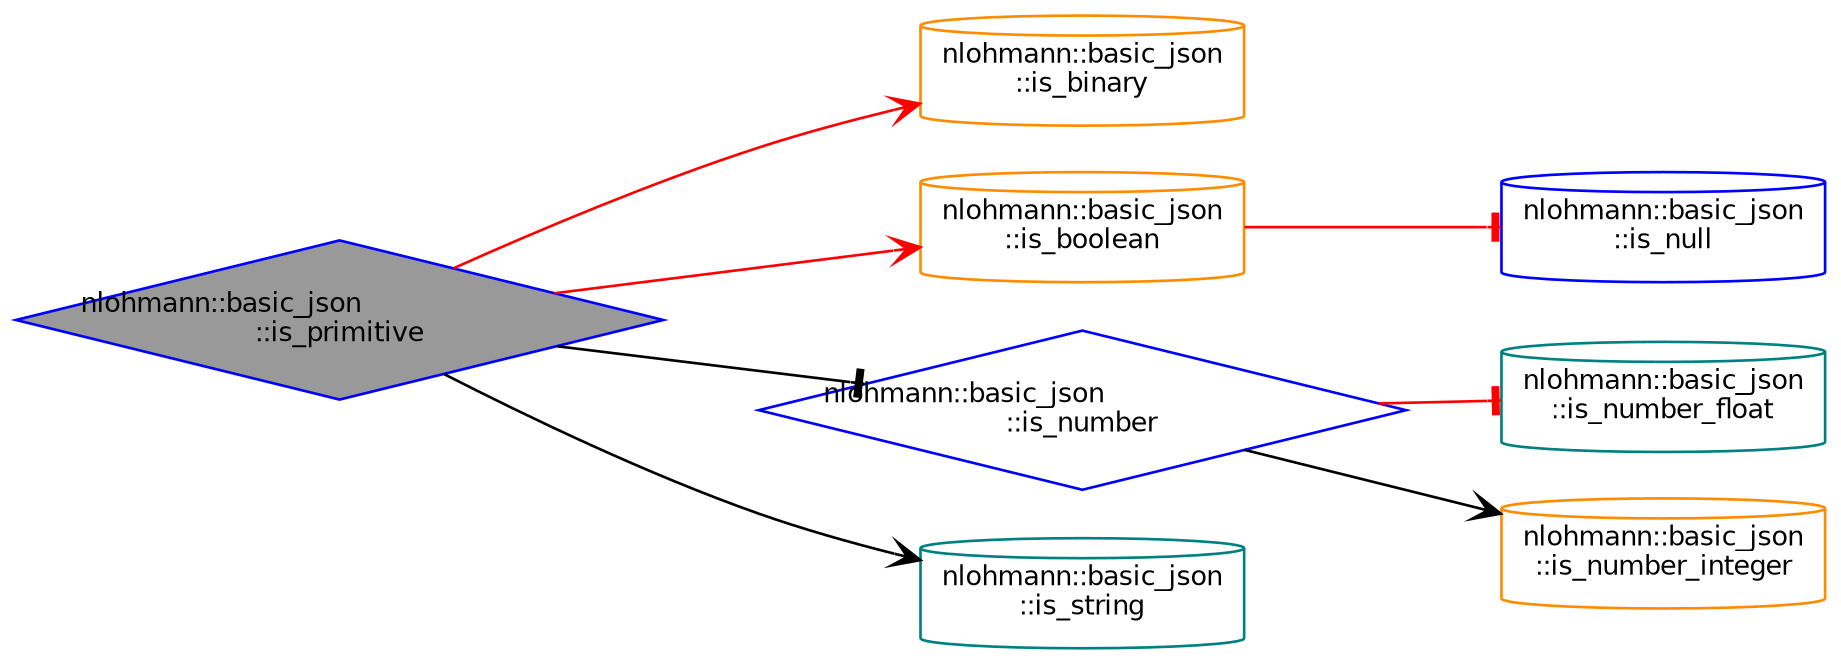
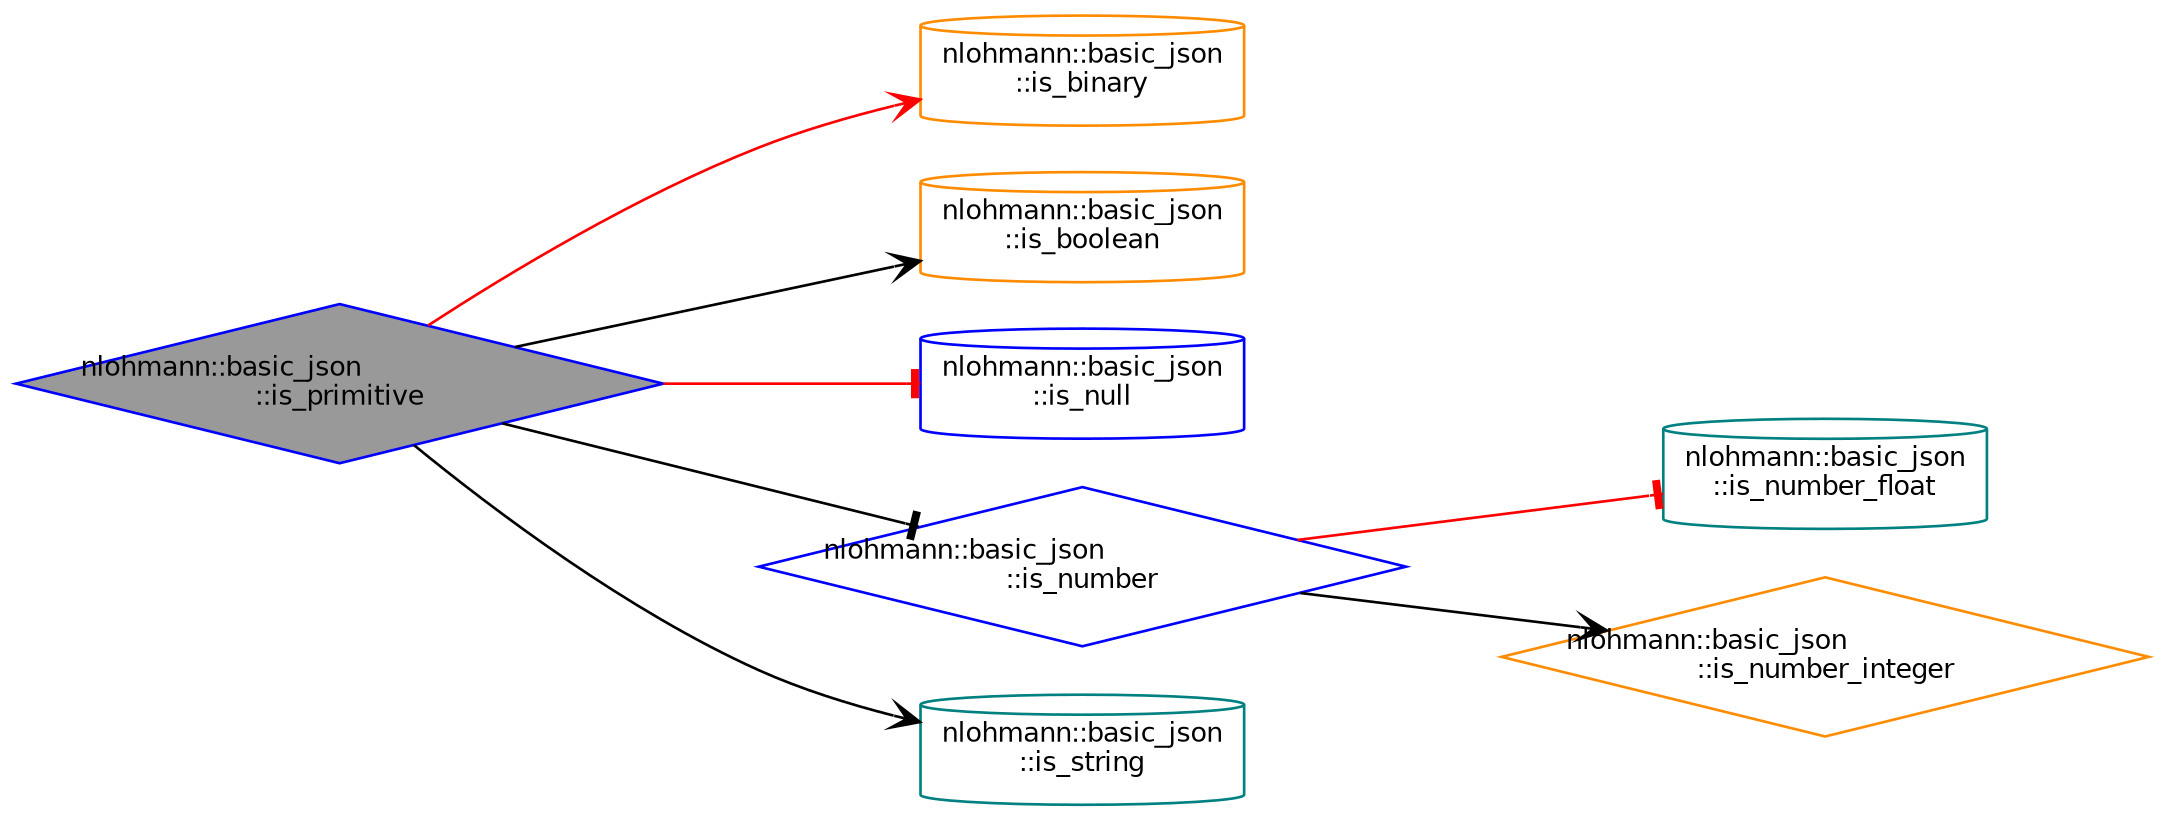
(1366, 227) -> (785, 384)
(724, 272) -> (705, 307)
(1663, 553) -> (1825, 657)
